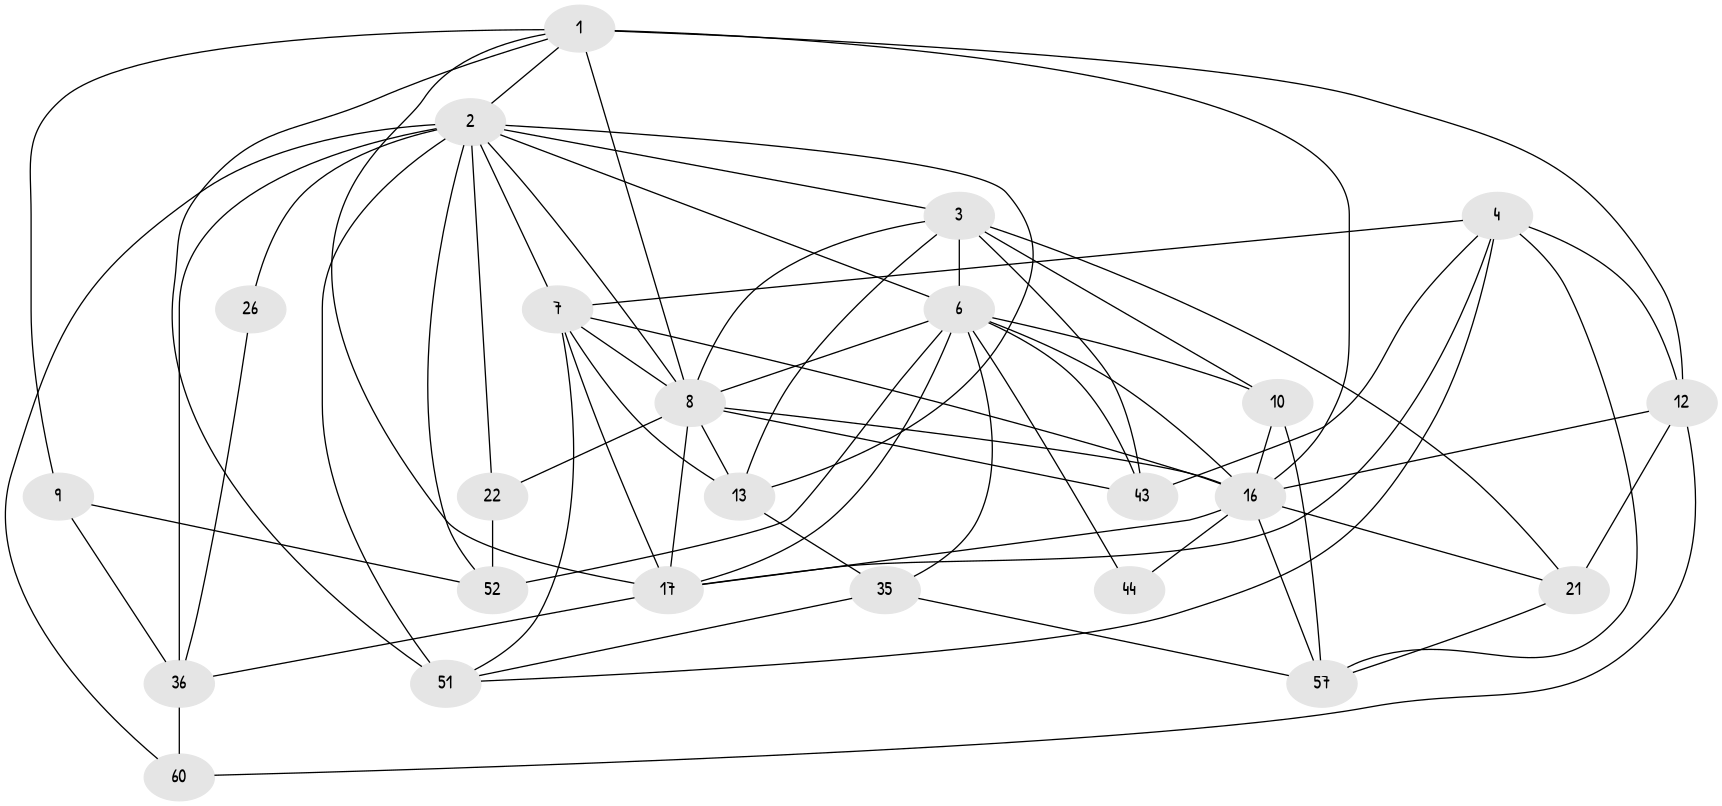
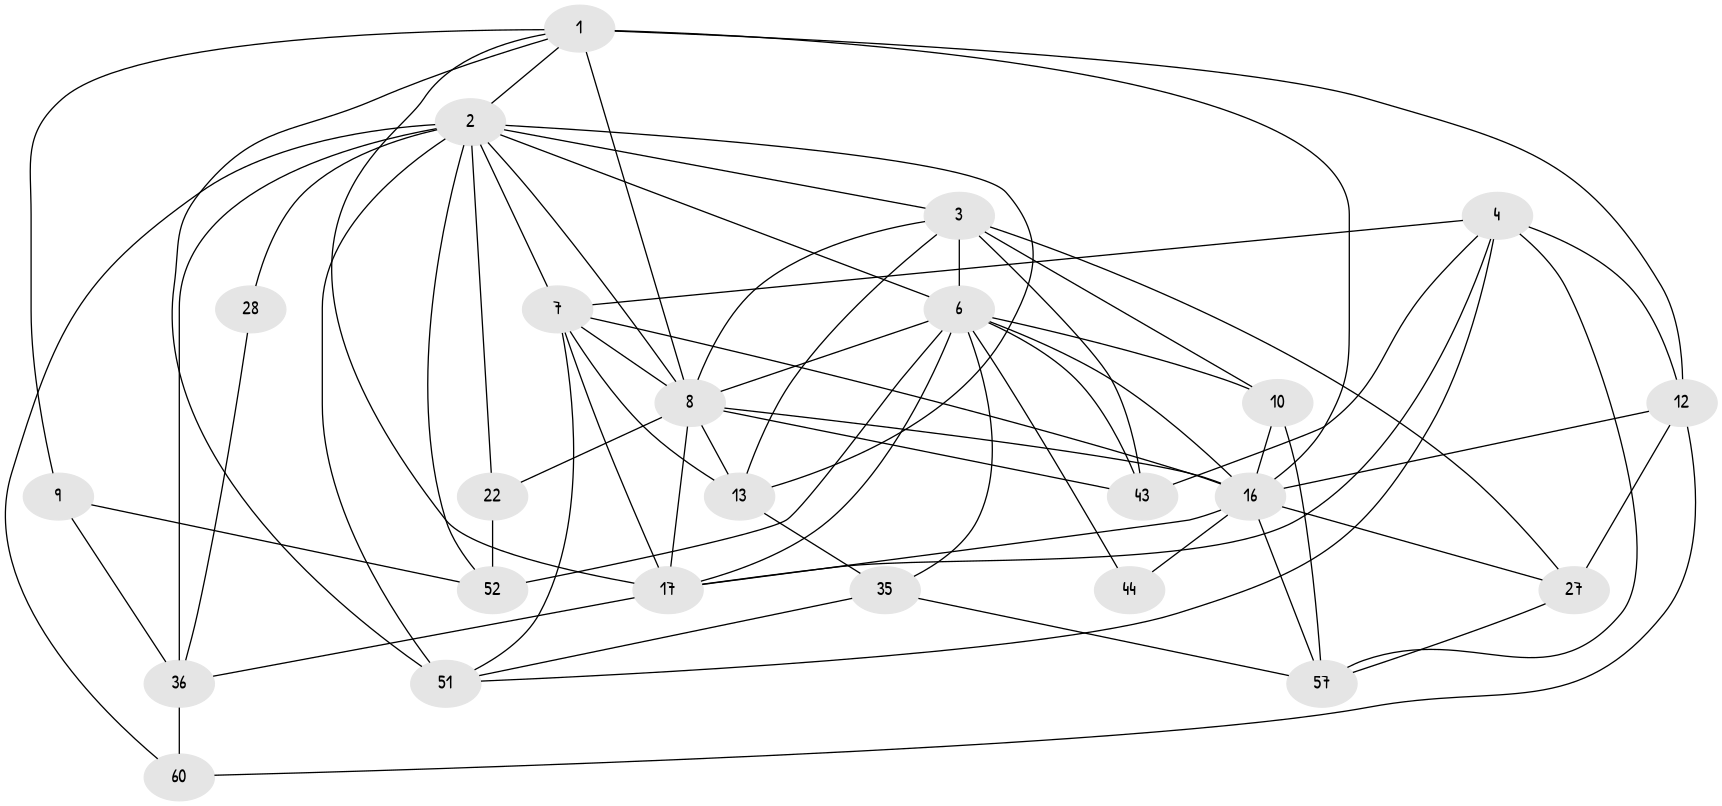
(251, 309) -> (251, 309)
(1574, 590) -> (1574, 590)
